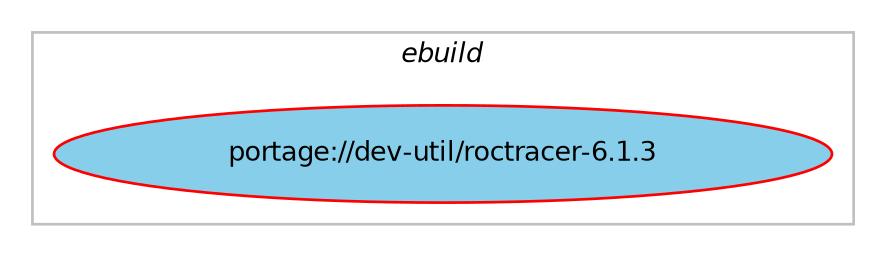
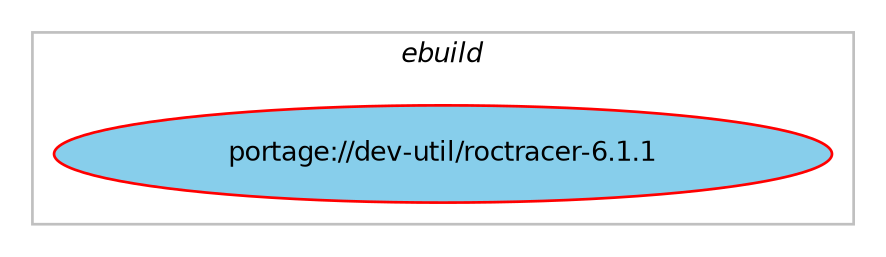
(443, 154) -> (443, 154)
